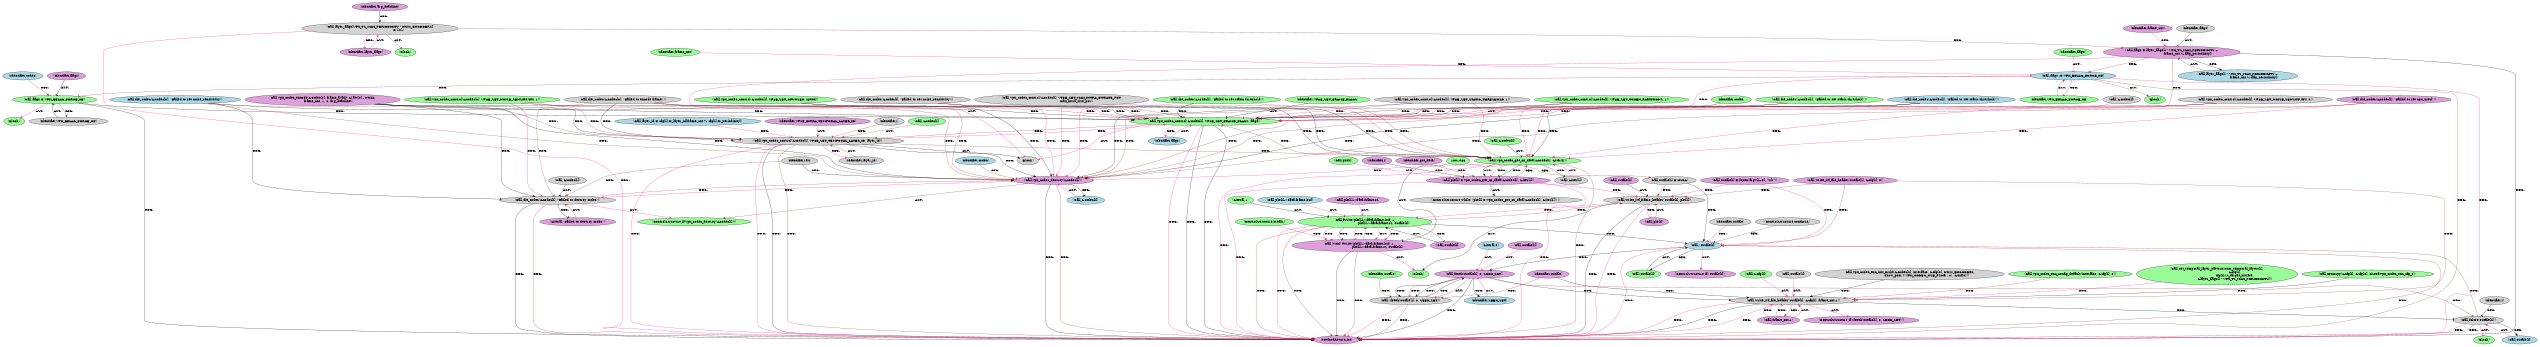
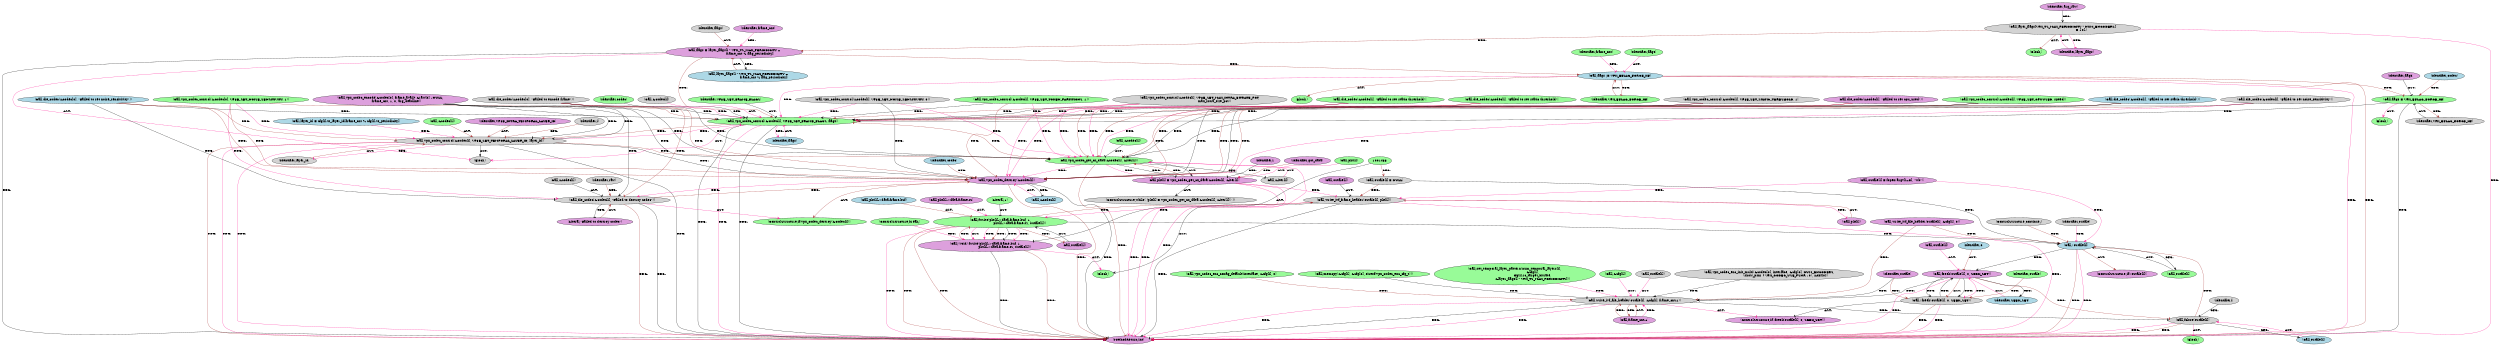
(380, 7) -> (2063, 7)
none -> (1543, 106)
(874, 176) -> none
(1751, 190) -> none
(1808, 238) -> (1995, 238)
(1491, 246) -> (1974, 246)
none -> (1848, 305)
(1424, 321) -> (1561, 334)
